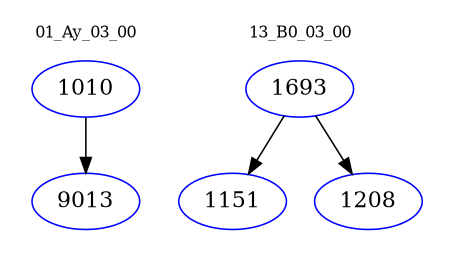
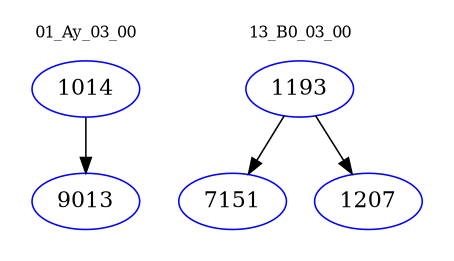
(86, 89) -> (86, 89)
(300, 89) -> (300, 89)
(233, 201) -> (233, 201)
(368, 201) -> (368, 201)
